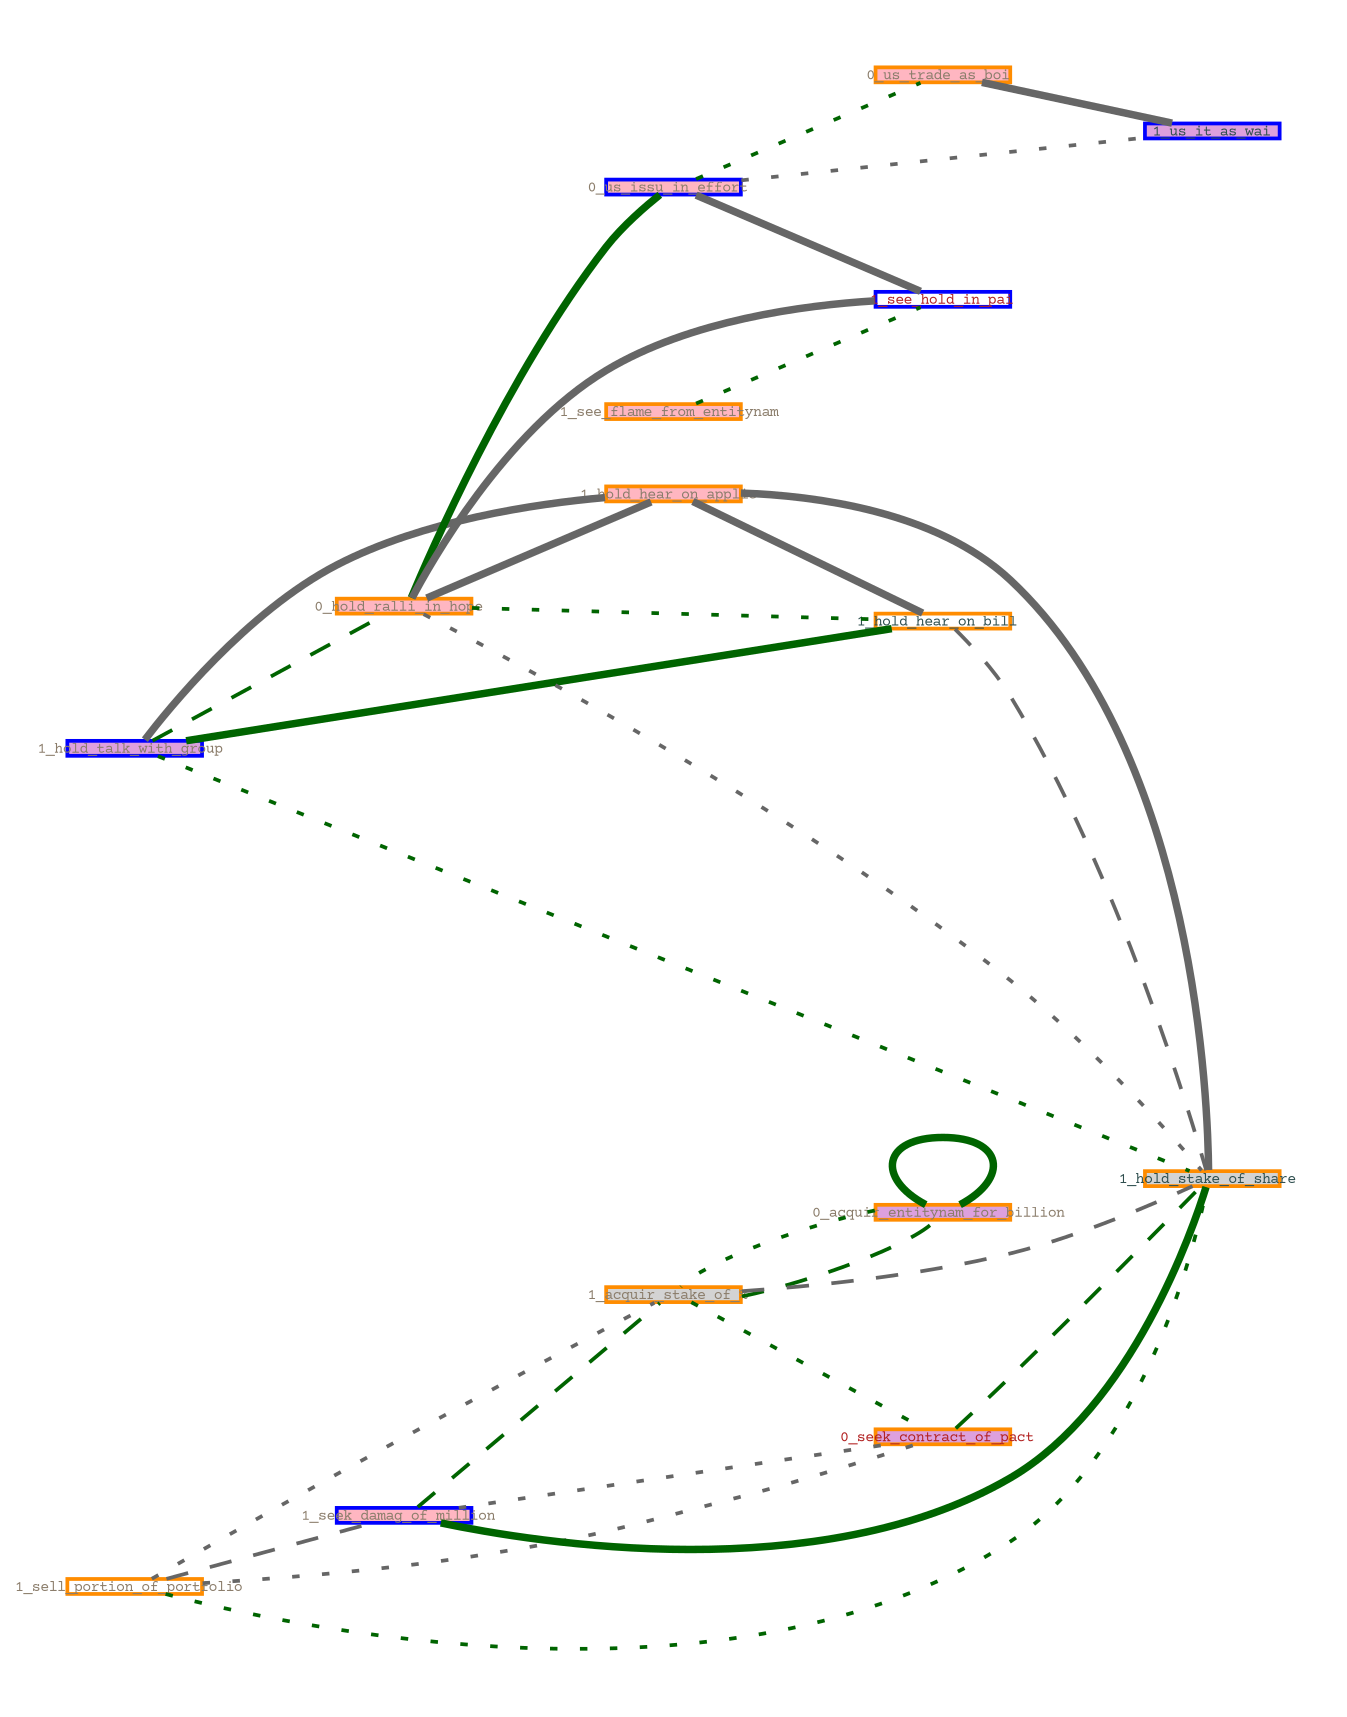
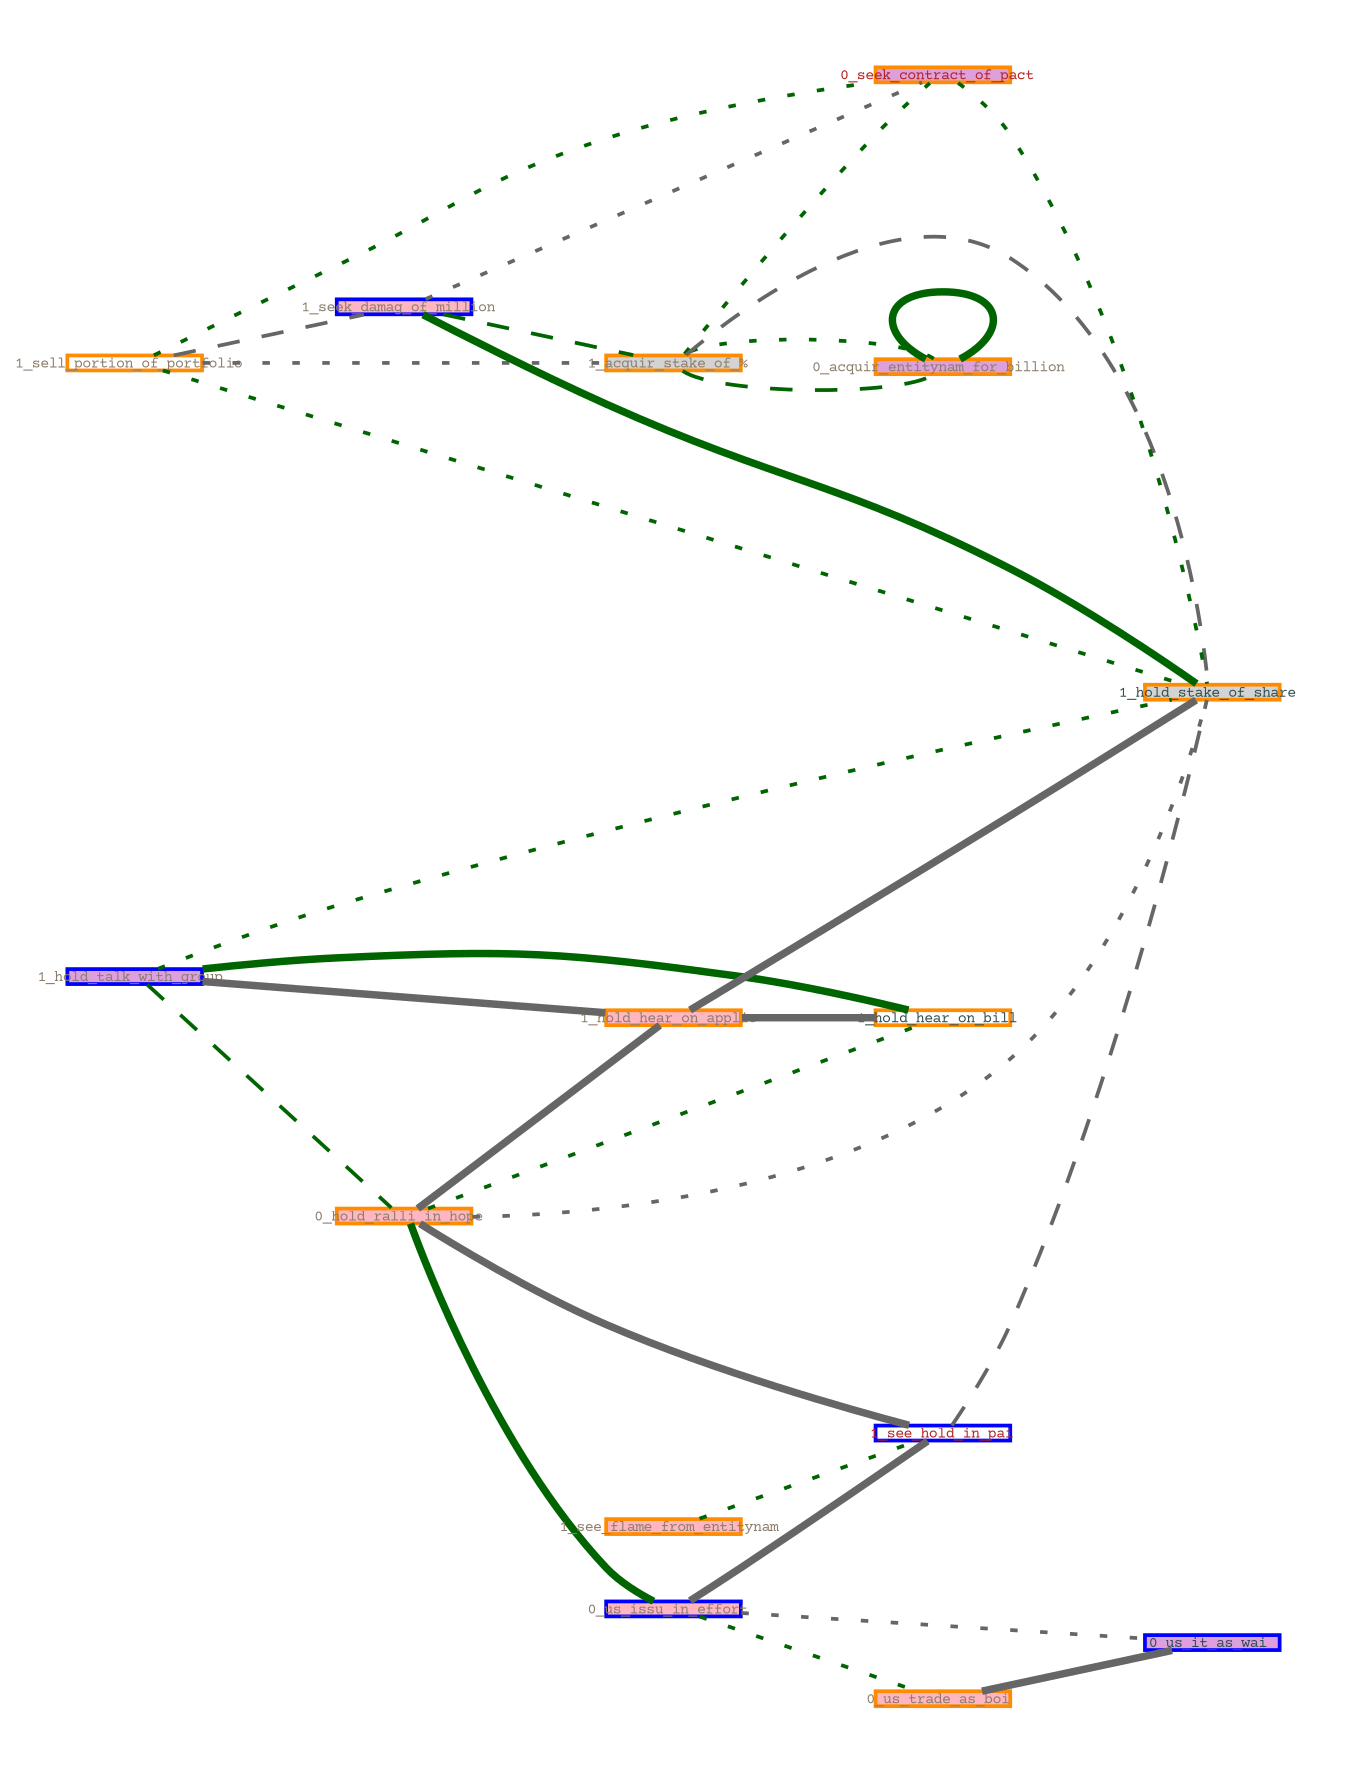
(1212, 131) -> (1212, 1643)
(1106, 887) -> (1104, 1072)
(1080, 1309) -> (1097, 304)
(636, 1524) -> (501, 180)
